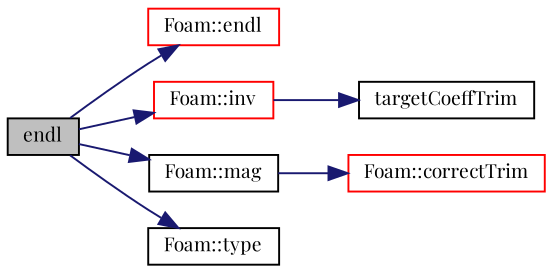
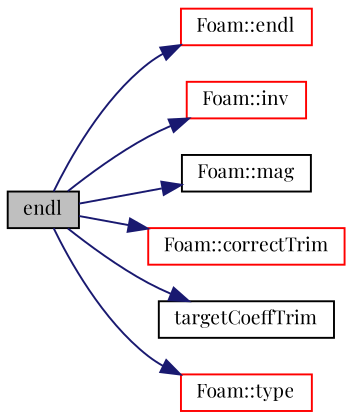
(306, 100) -> (117, 264)
(303, 173) -> (104, 221)
(214, 246) -> (246, 393)
